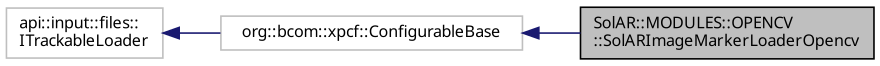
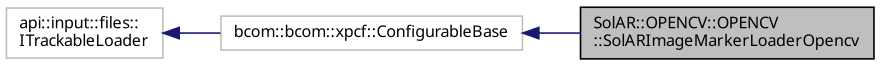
(372, 33) -> (372, 33)
(727, 33) -> (727, 33)
